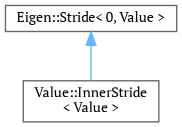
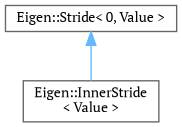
(91, 101) -> (91, 101)
